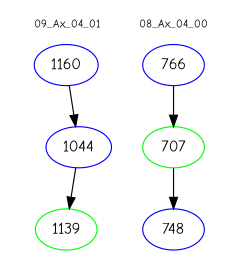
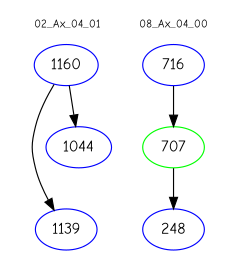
(67, 25) -> (67, 25)
(174, 65) -> (174, 65)
(73, 182) -> (33, 142)
(66, 229) -> (66, 229)
(174, 229) -> (174, 229)
